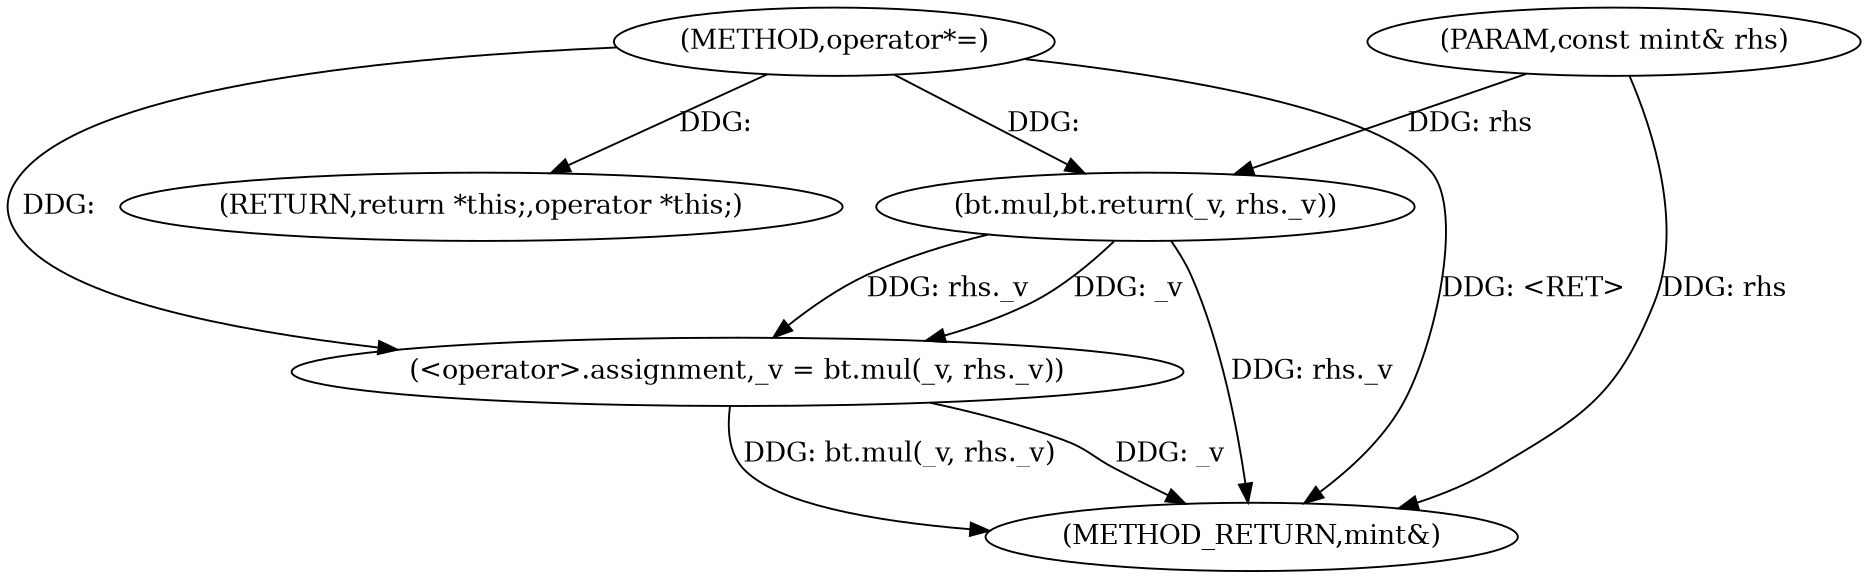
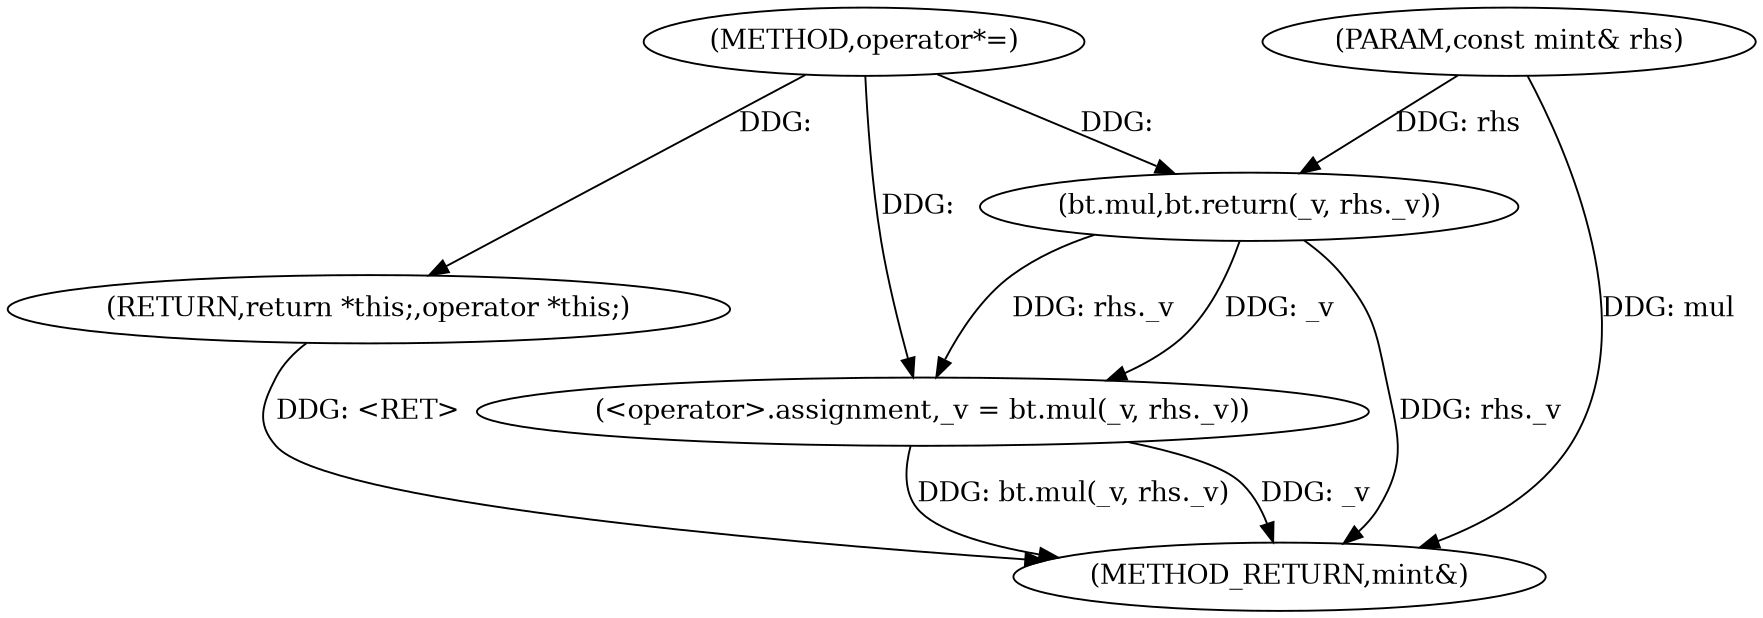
(1407, 151) -> (586, 519)
(1725, 289) -> (1668, 309)
